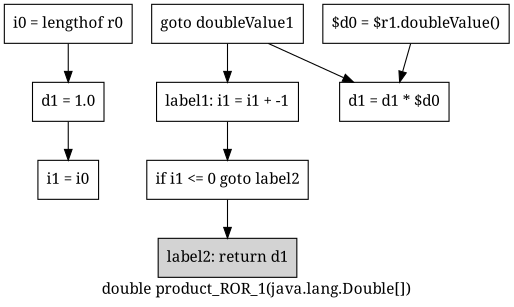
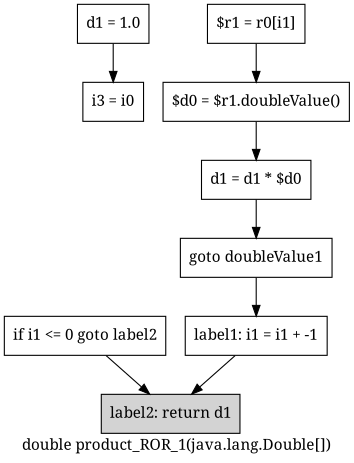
(68, 24) -> none
none -> (256, 24)
(306, 61) -> (256, 214)
(227, 136) -> (217, 371)
(68, 180) -> (113, 102)
